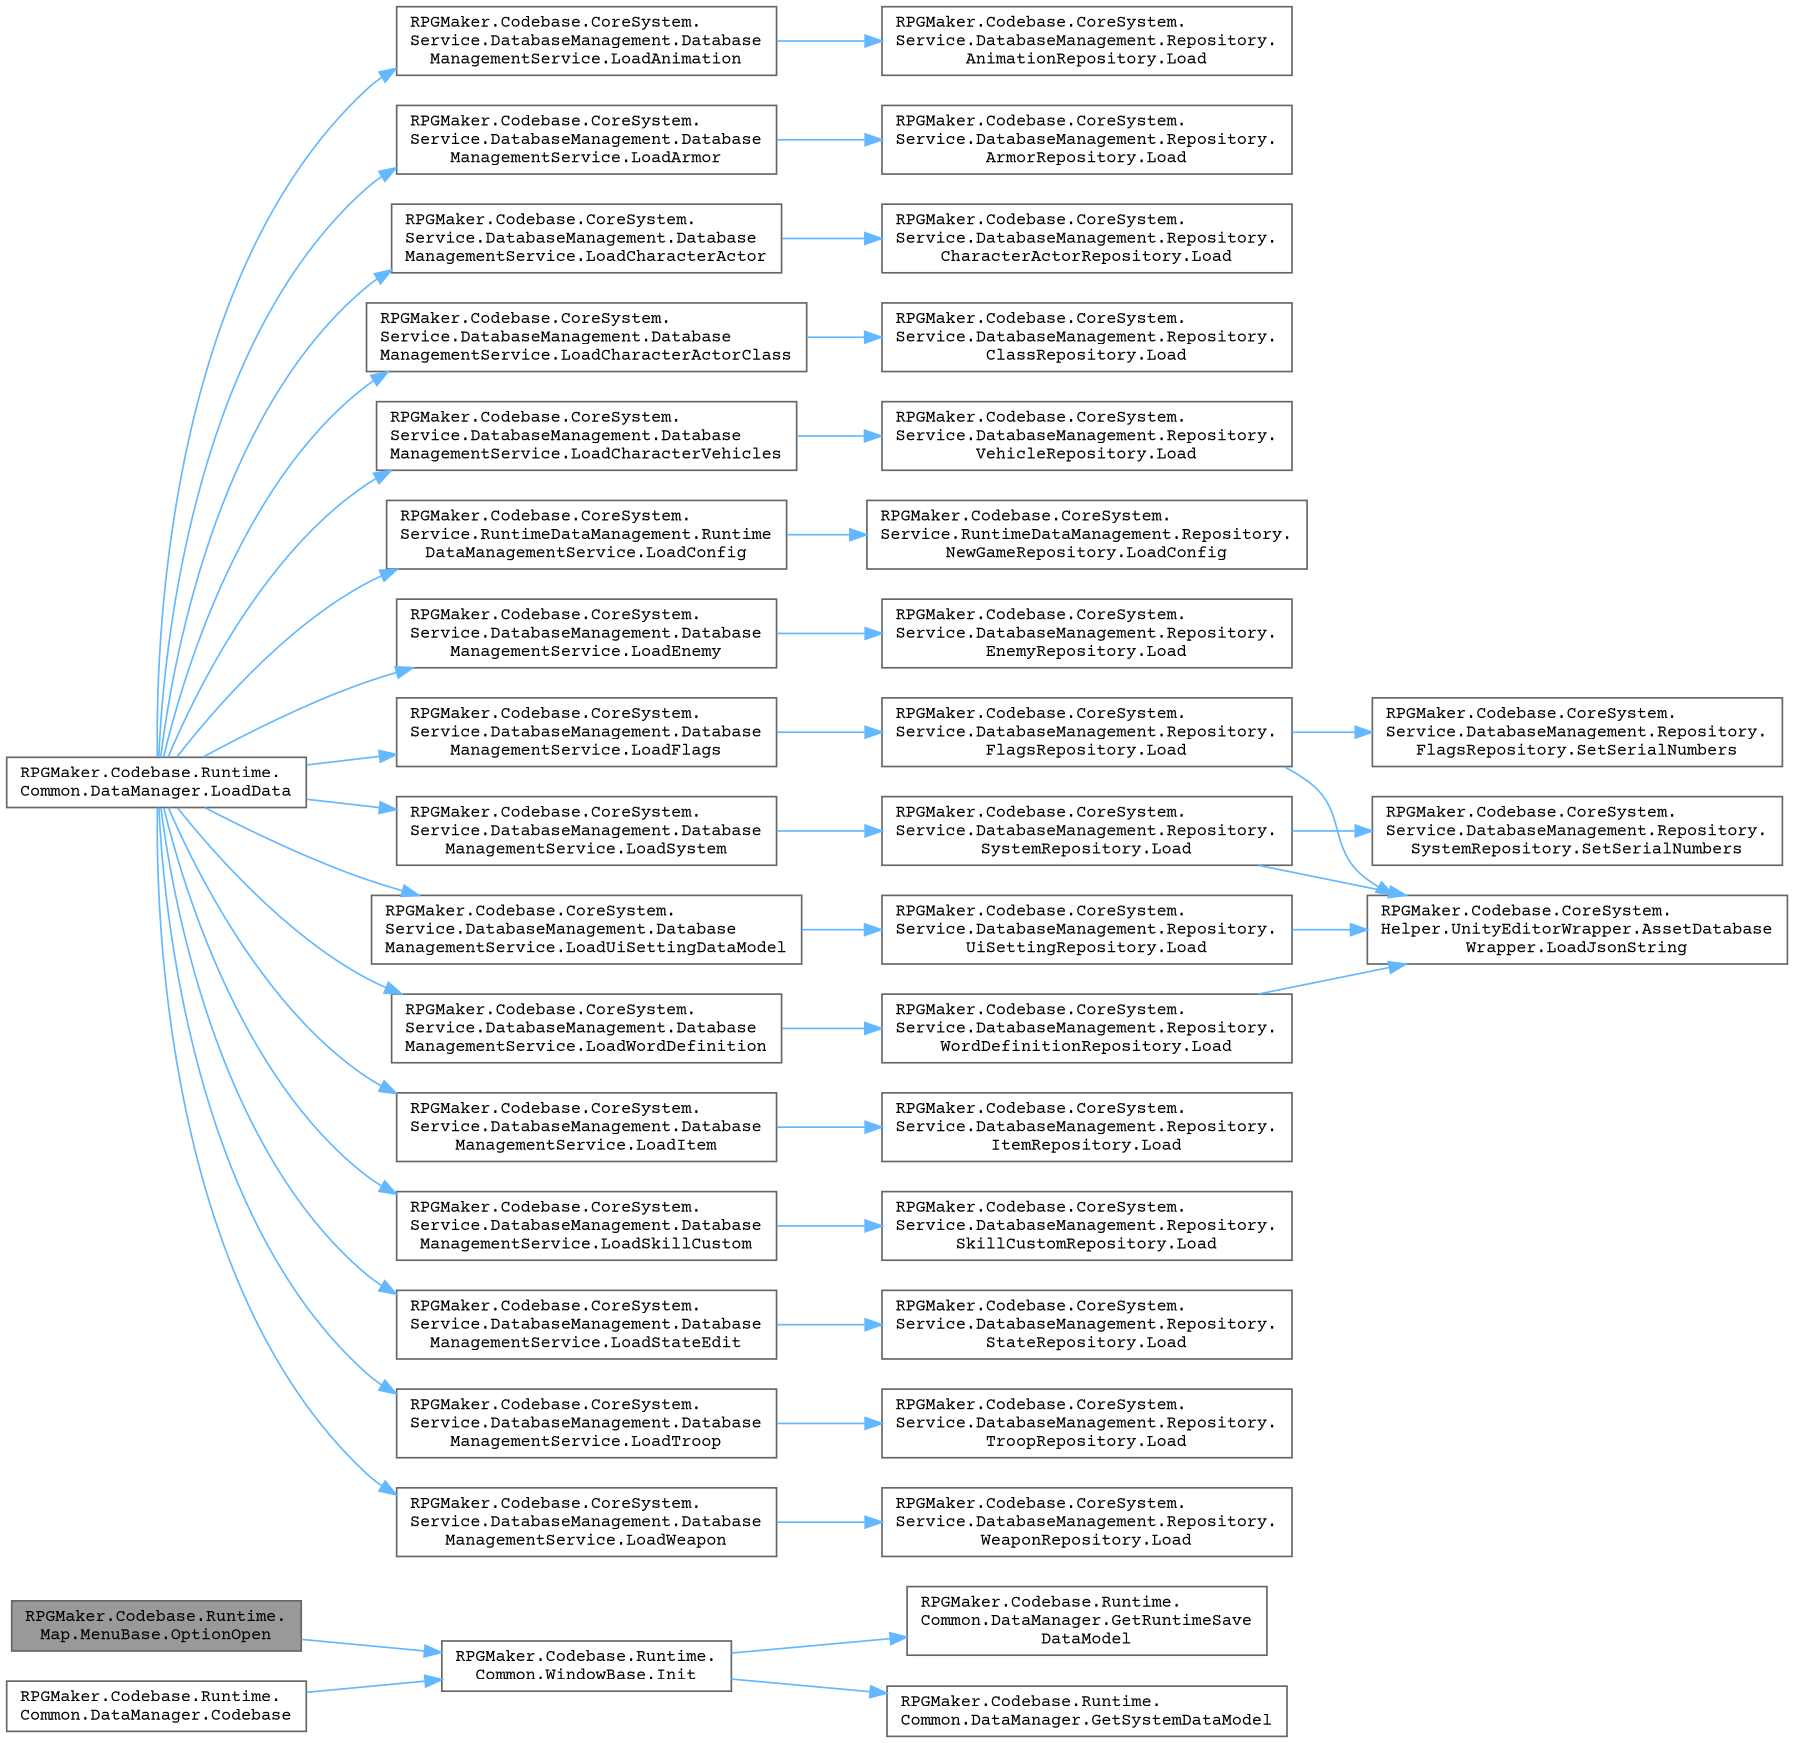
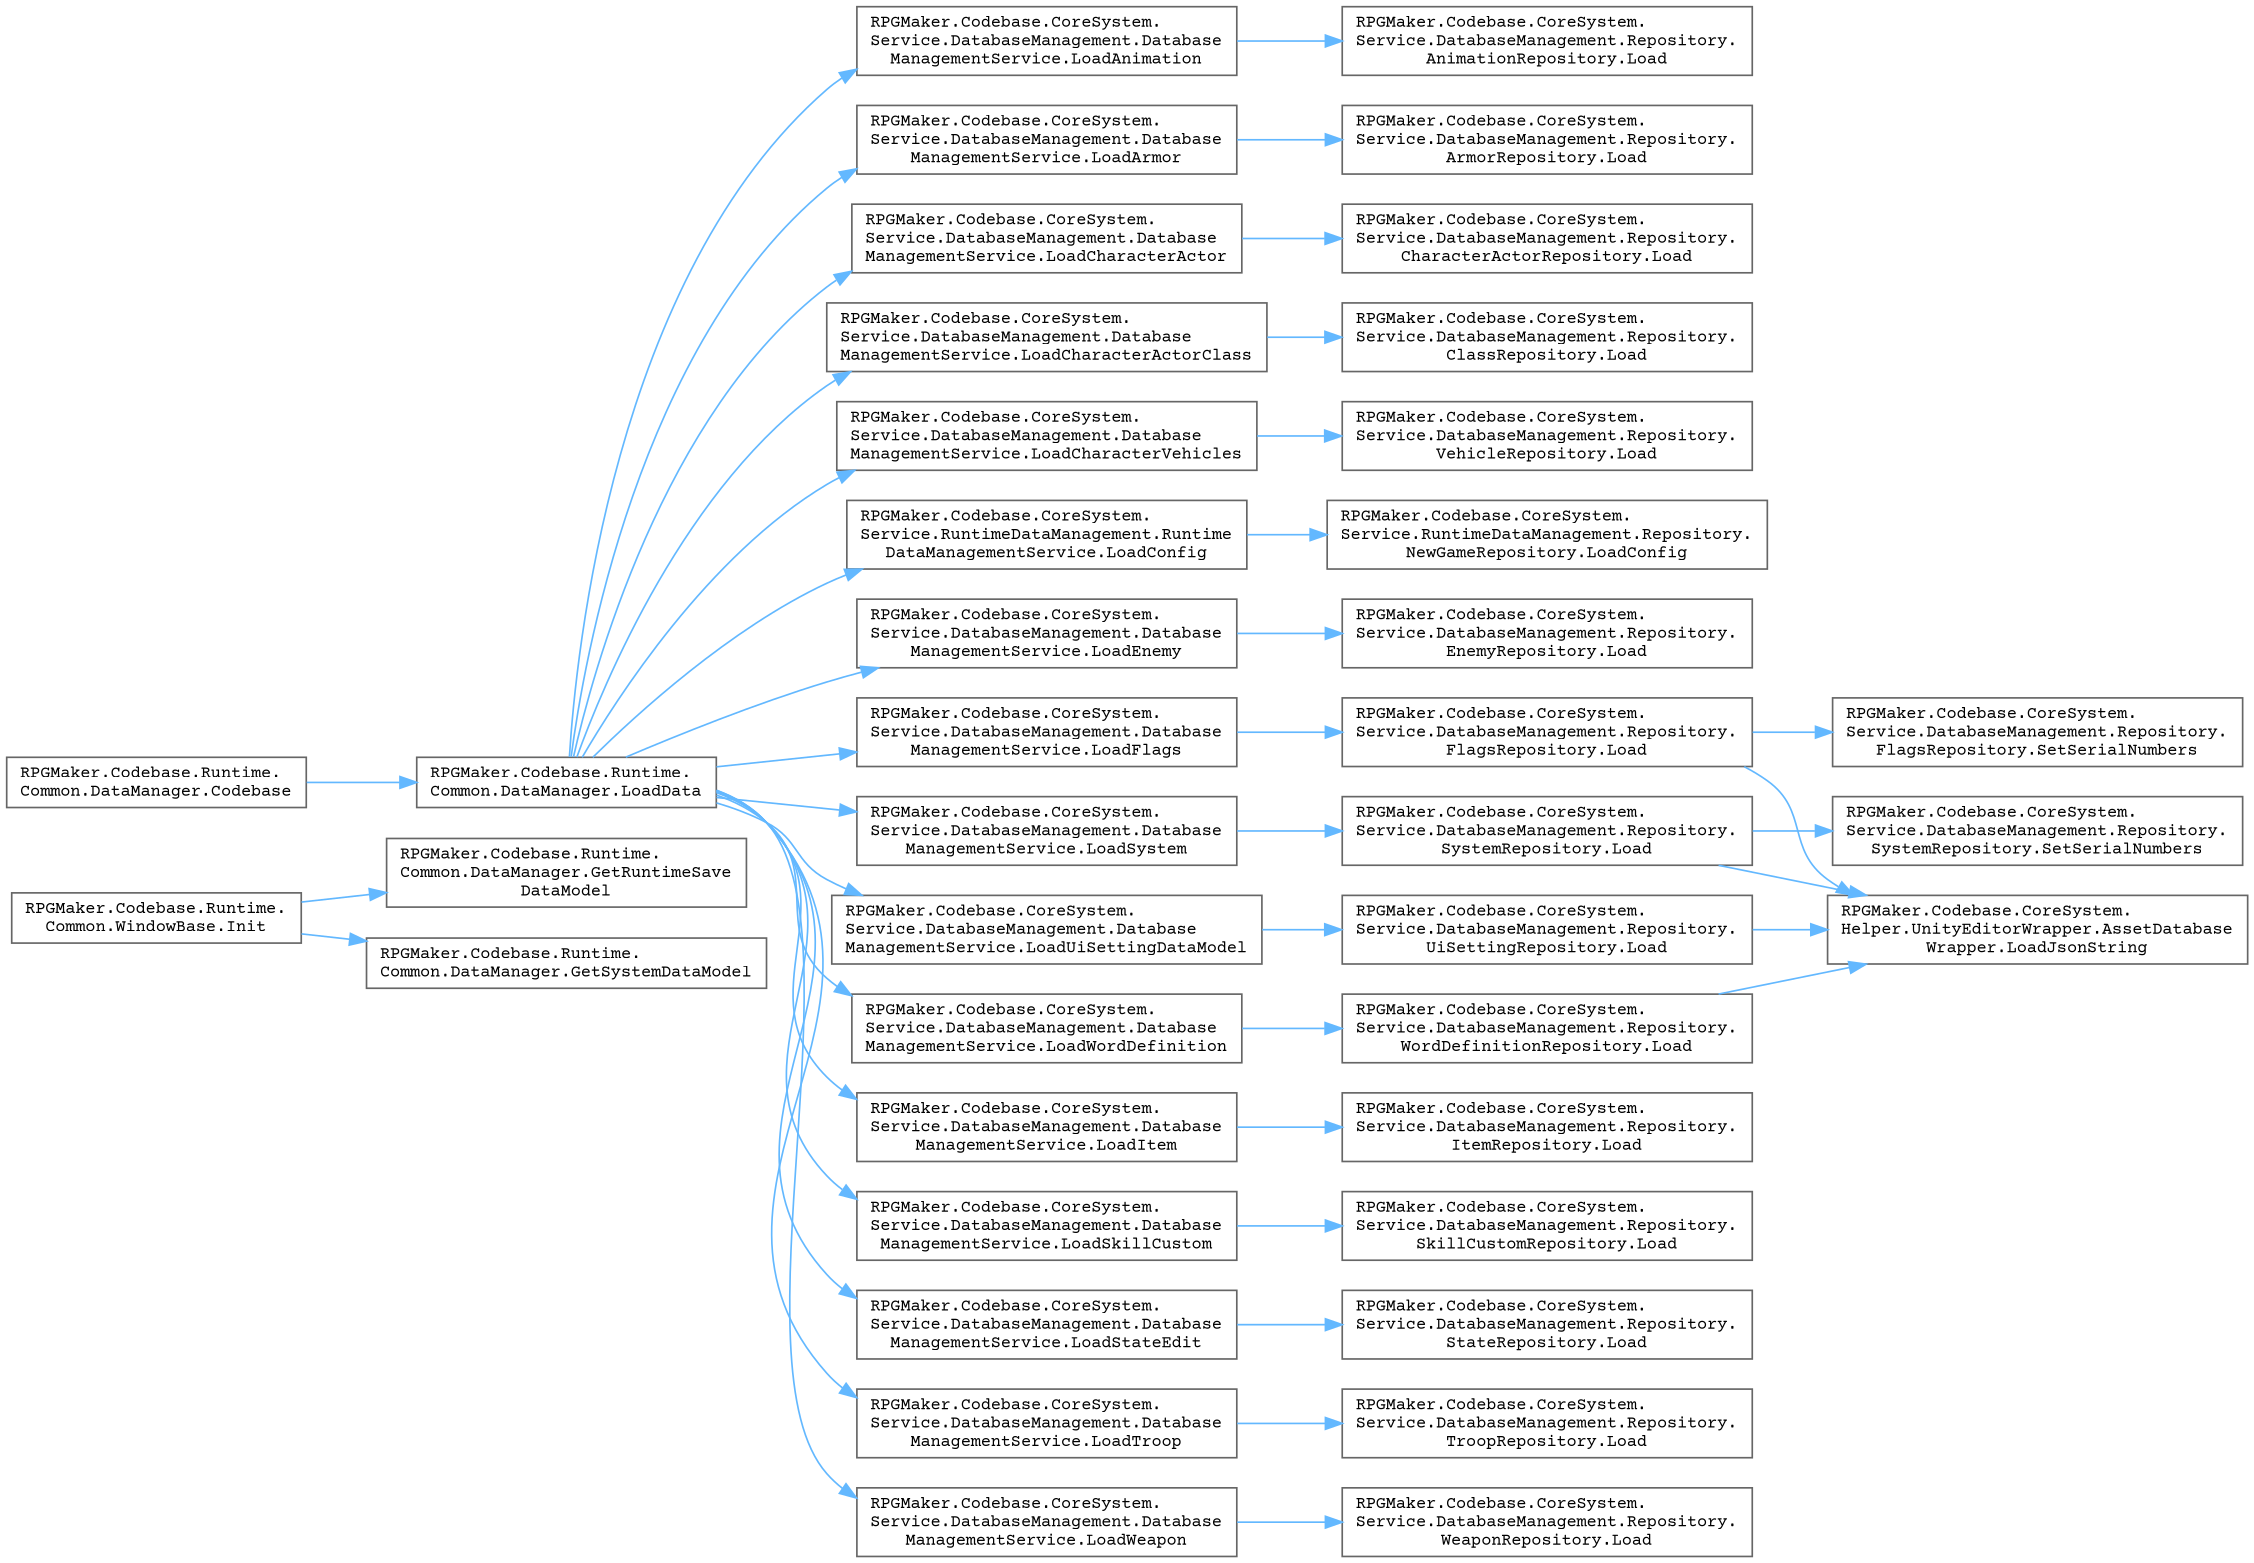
(156, 1626) -> none
(366, 1687) -> (353, 782)
